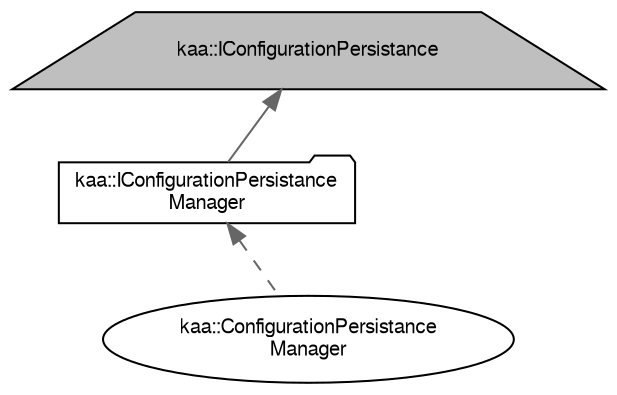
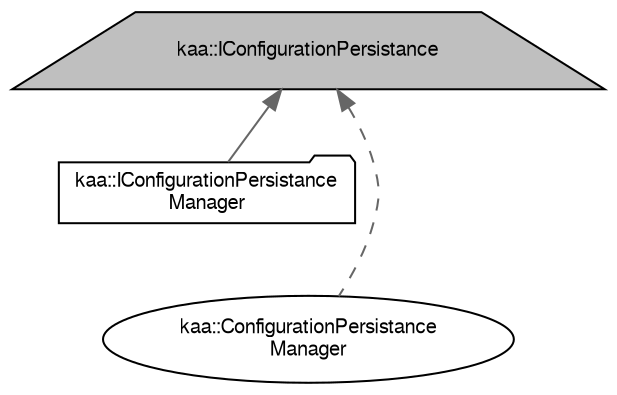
(260, 269) -> (378, 203)
